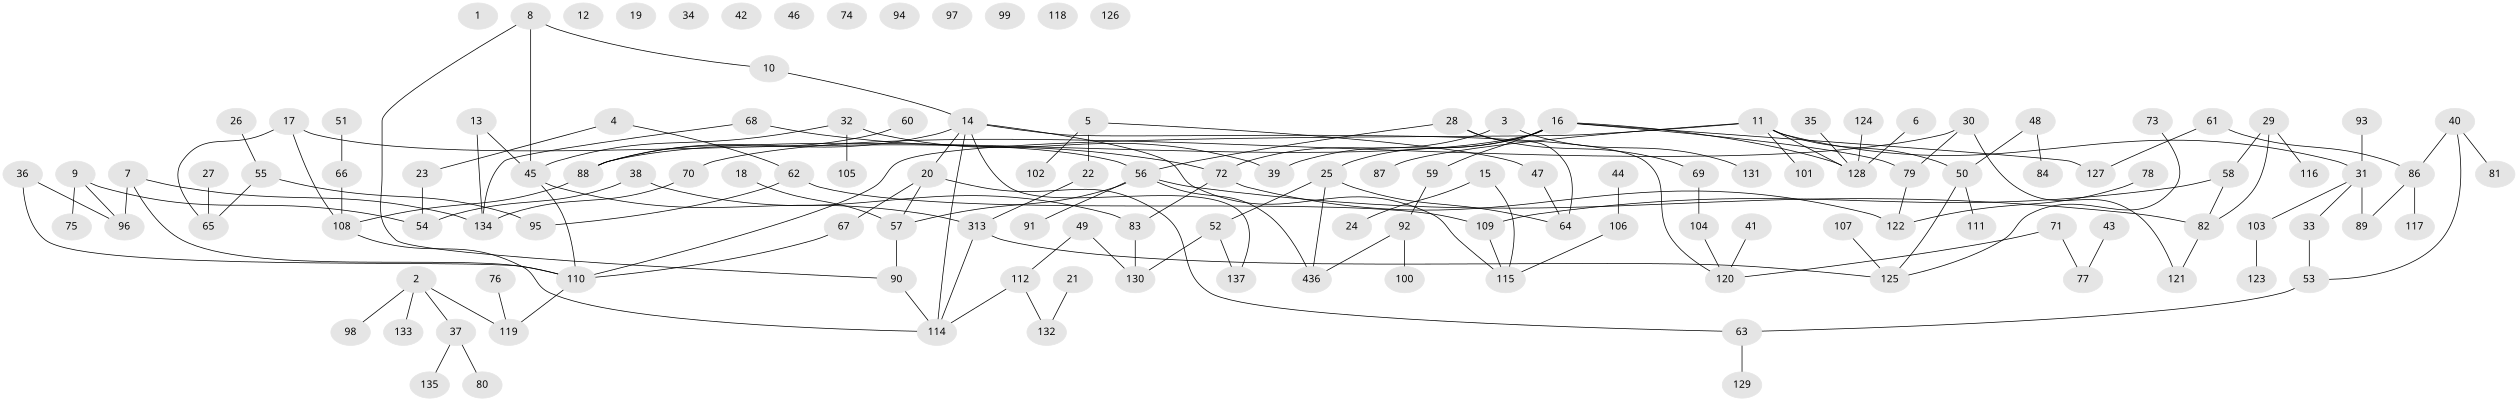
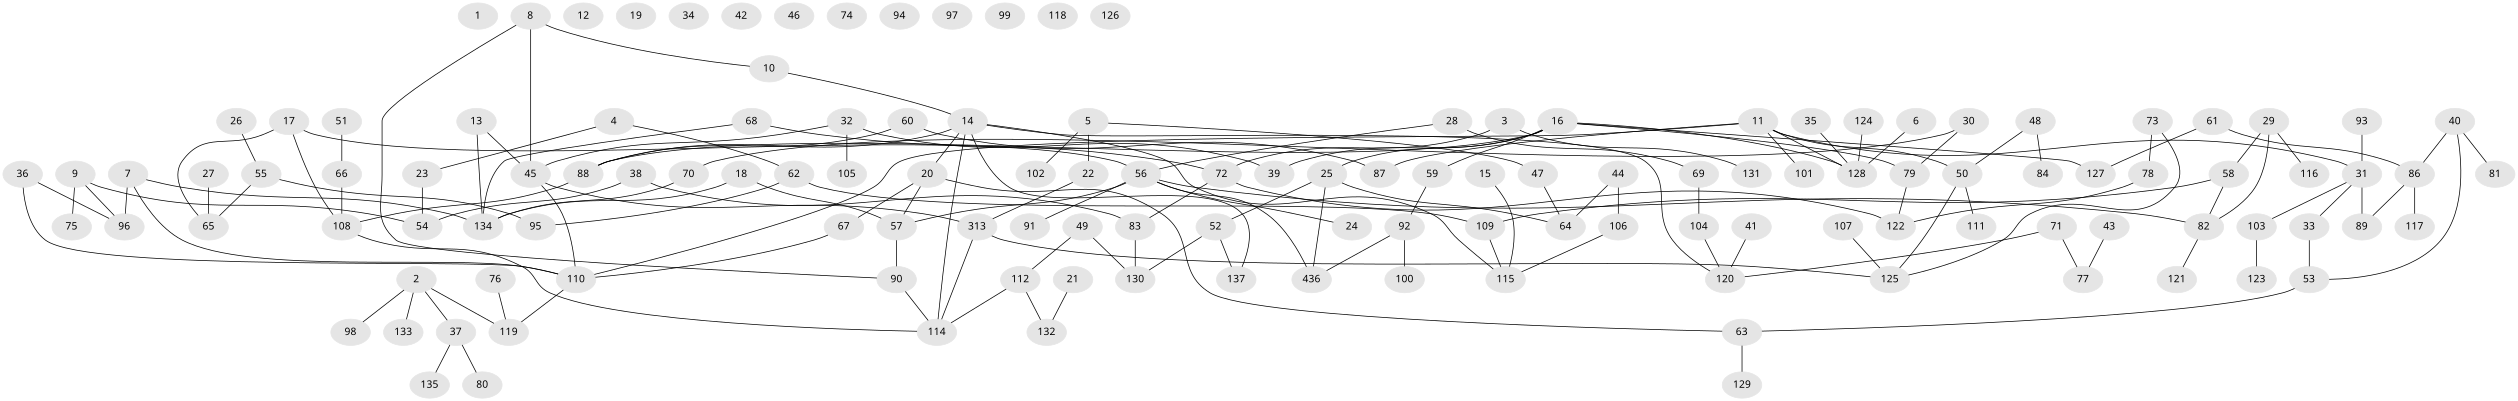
none -> (1145, 145)
none -> (2150, 154)
(1563, 160) -> (1590, 202)
(1429, 198) -> (1280, 211)
none -> (647, 199)
(2101, 200) -> none
